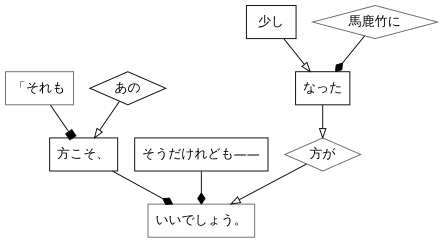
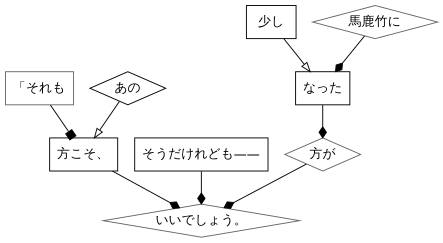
(323, 117) -> (323, 116)
(273, 182) -> (270, 183)
(201, 221) -> (201, 221)
